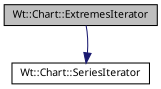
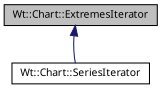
(88, 39) -> (74, 50)
